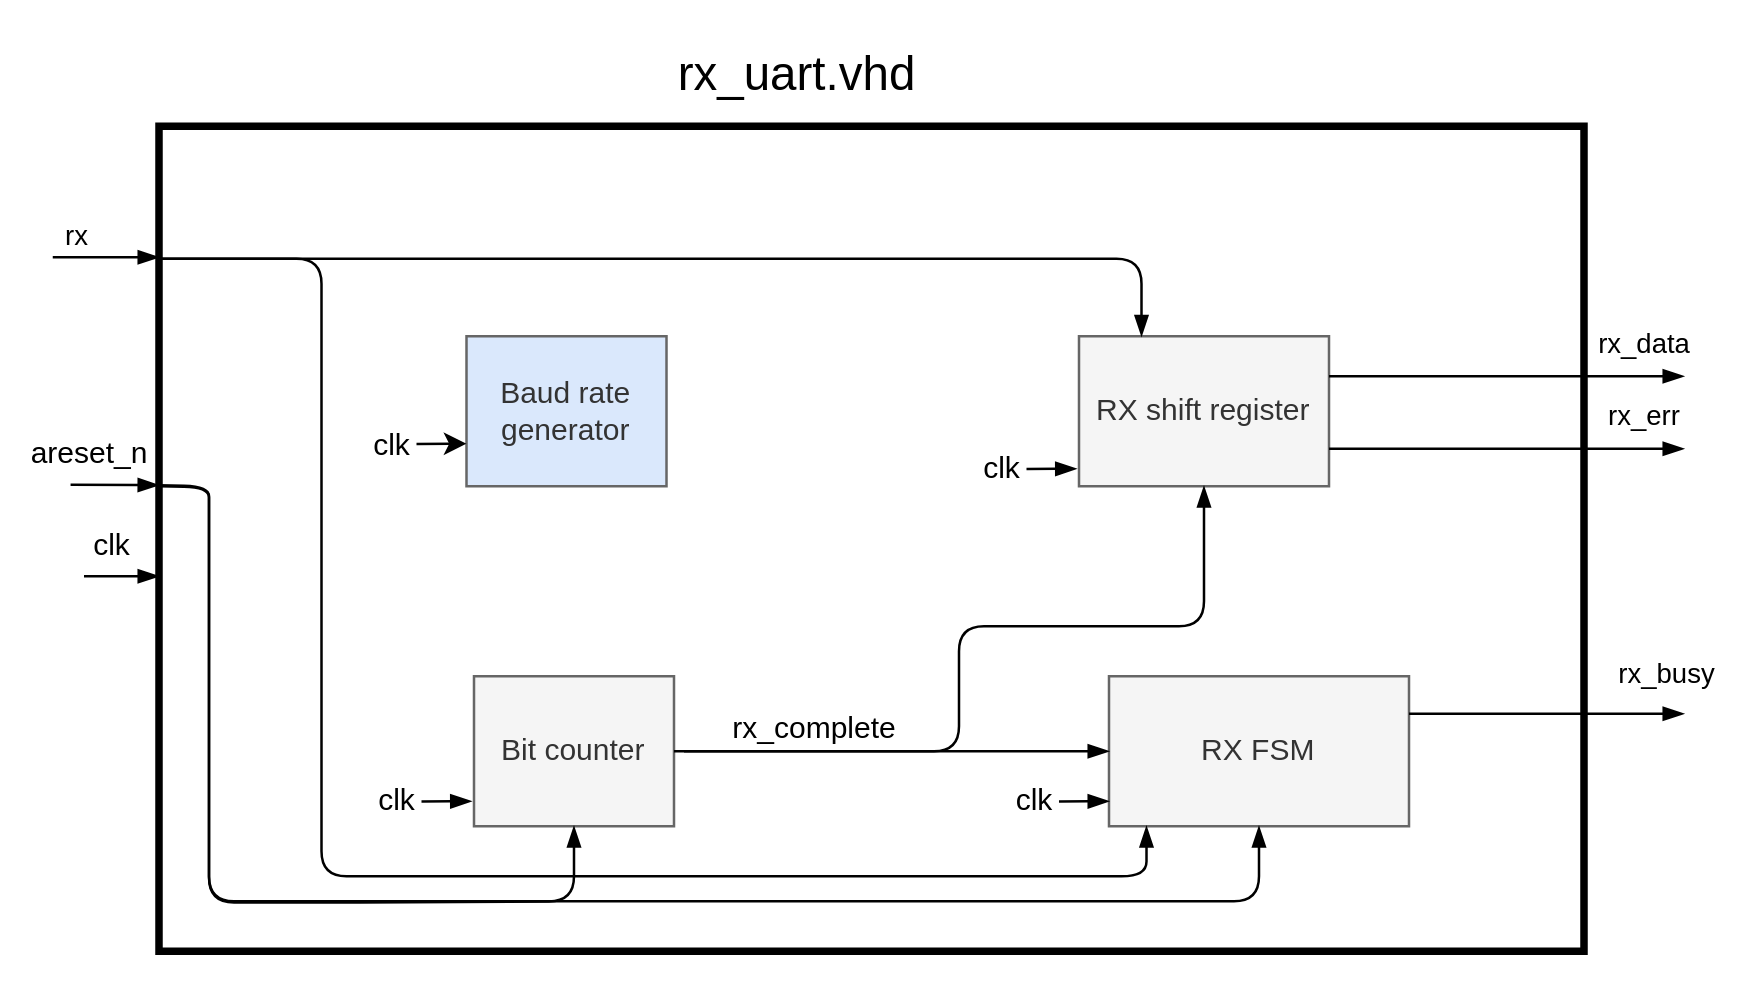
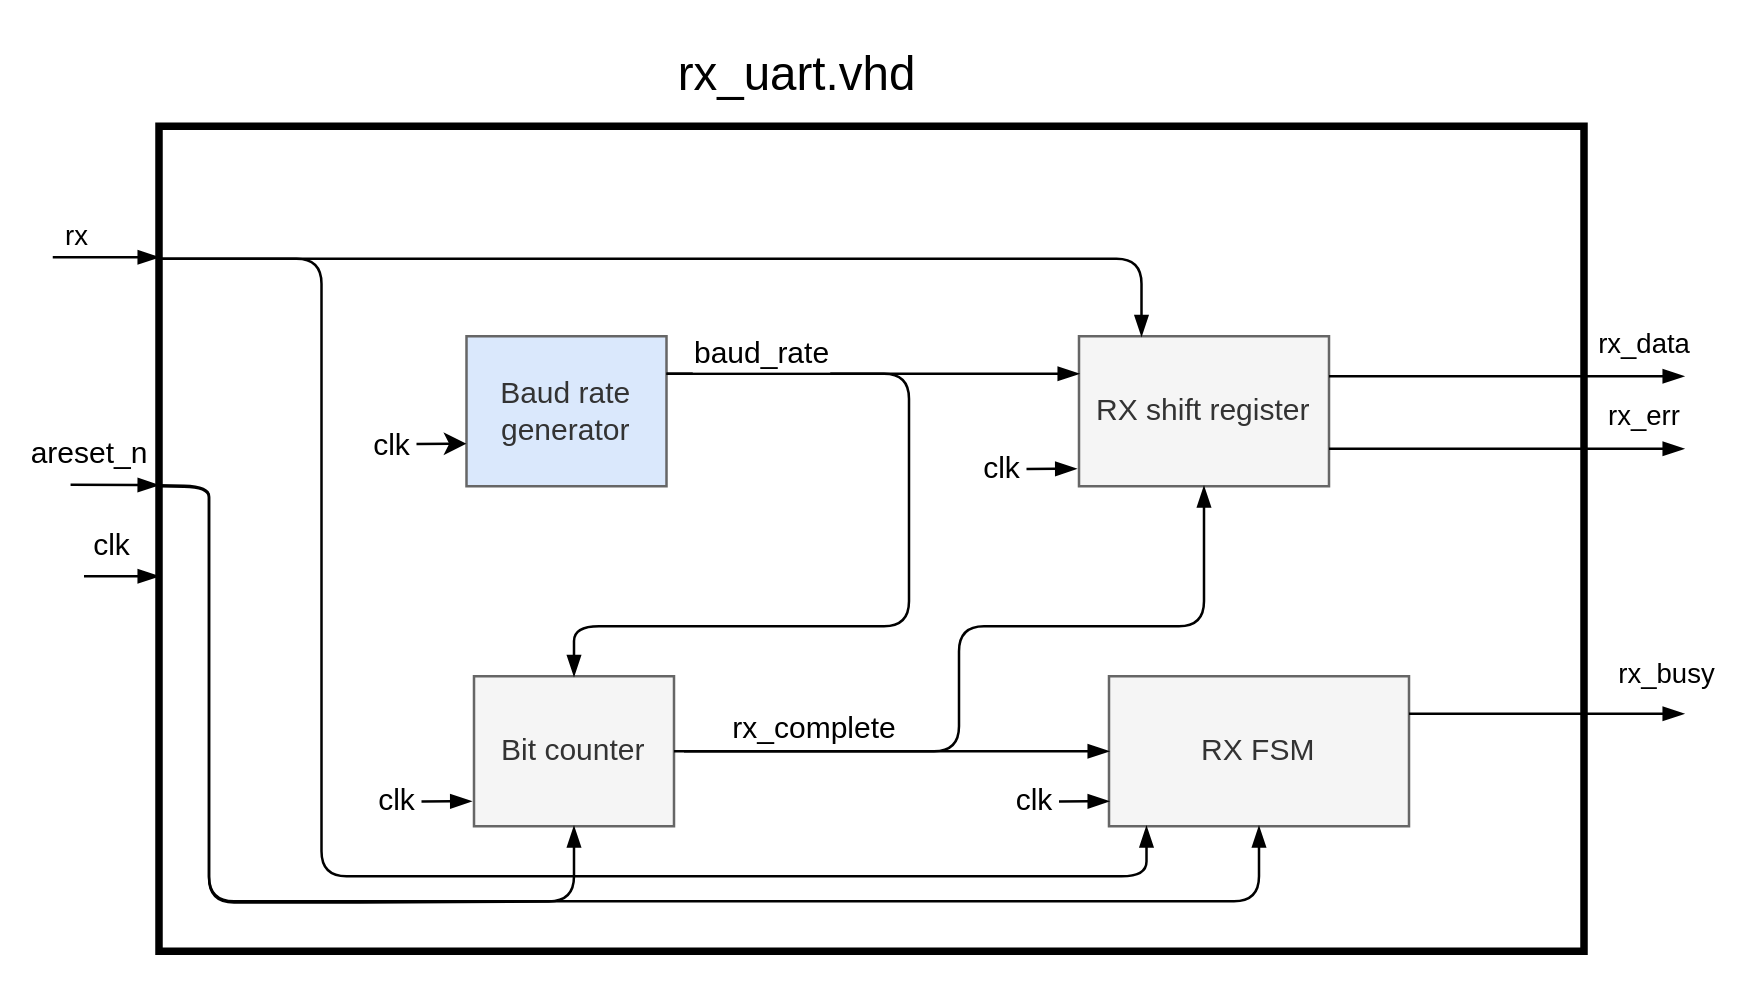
none -> (979, 374)
none -> (849, 626)
